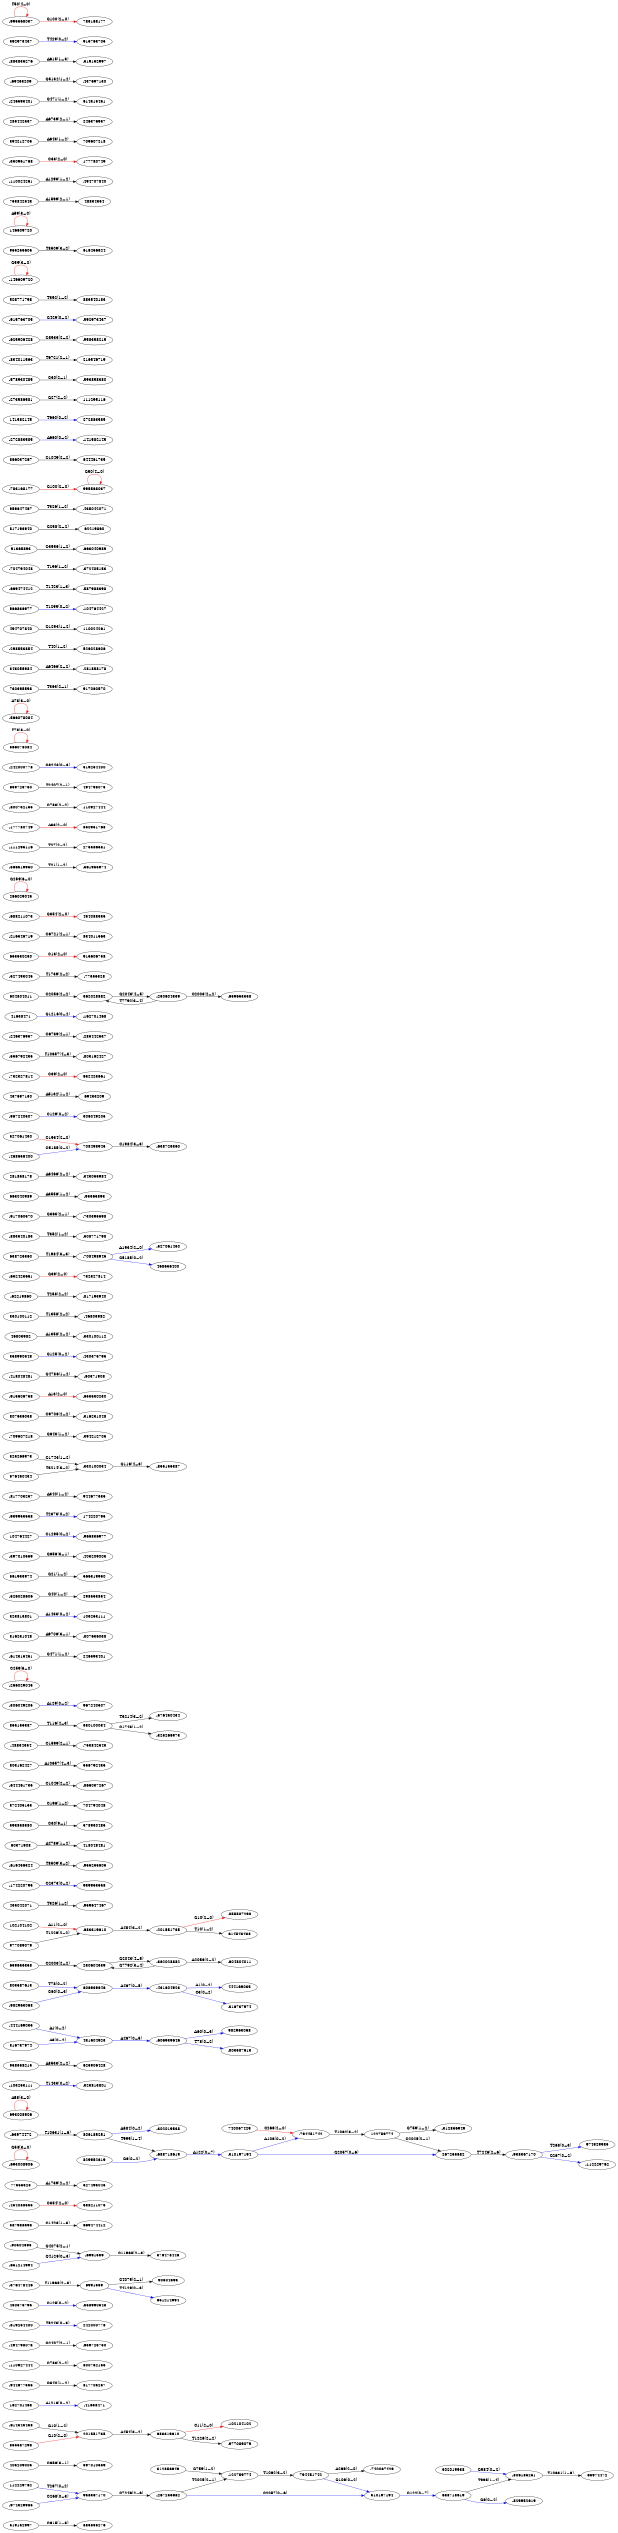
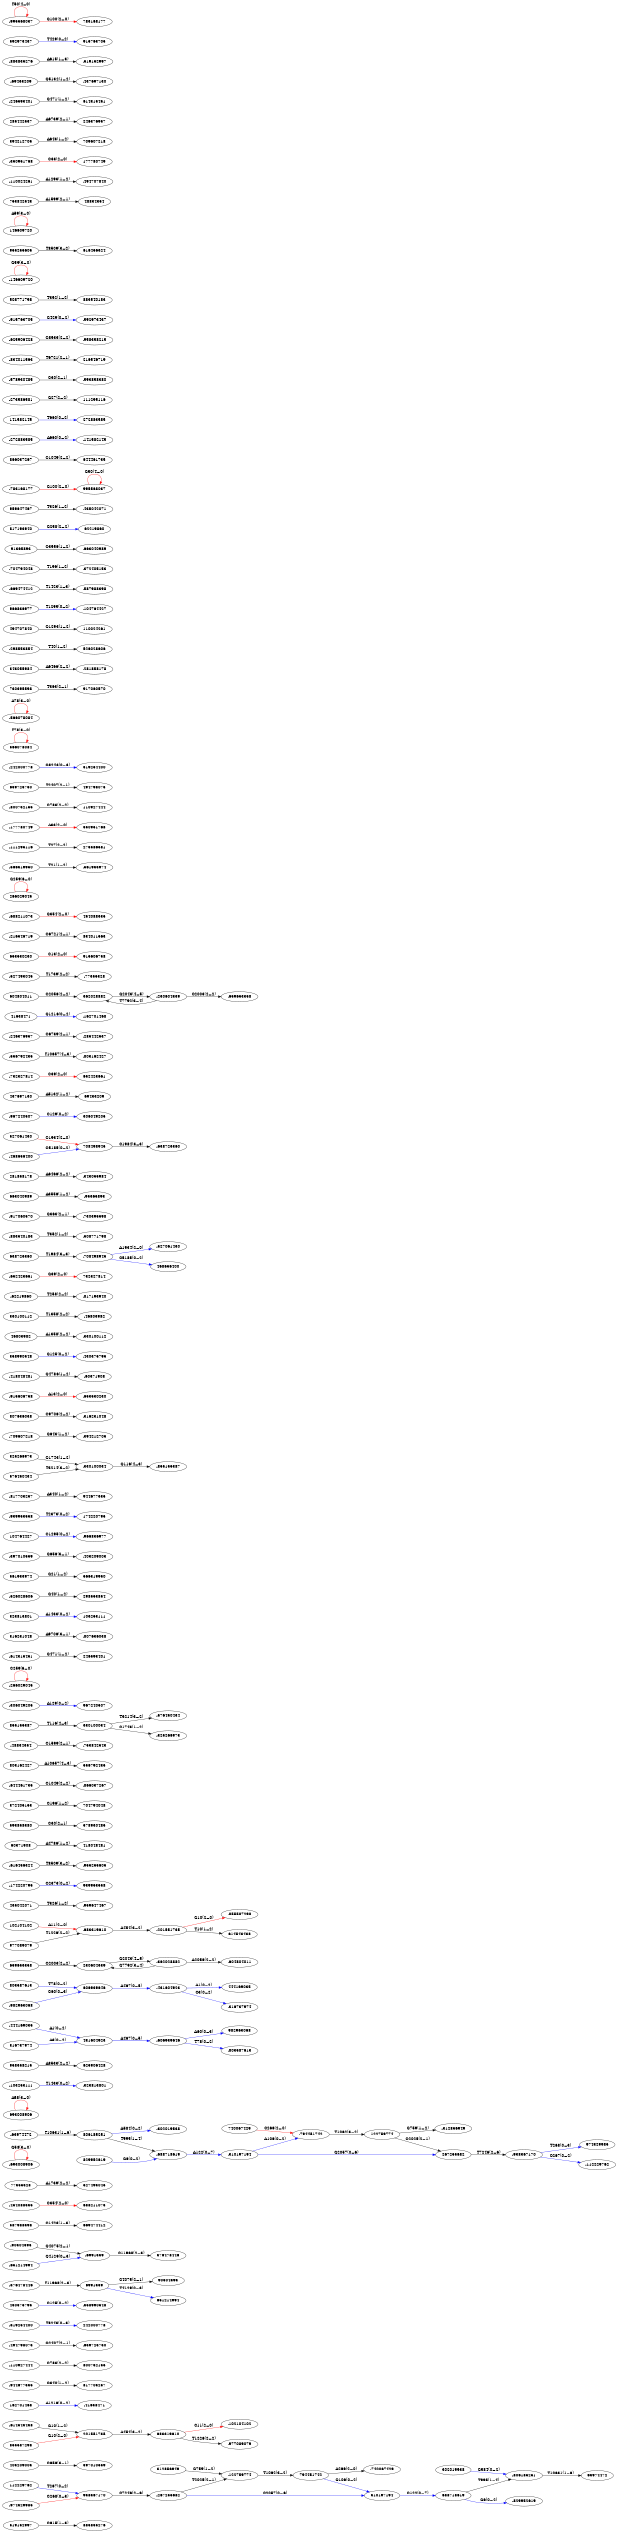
(57, 529) -> (57, 529)
(58, 1824) -> (58, 1824)
(57, 2501) -> (57, 2501)
